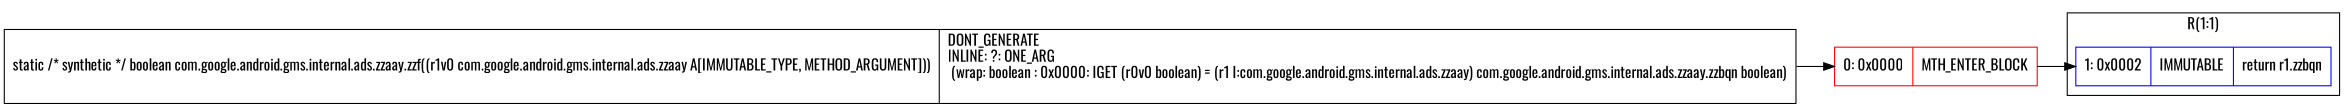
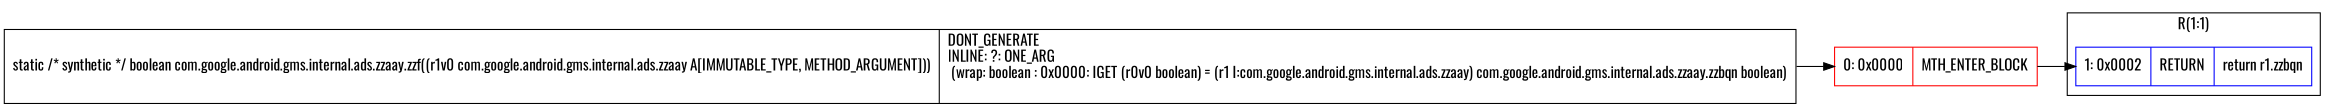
(2192, 66) -> (2183, 66)
